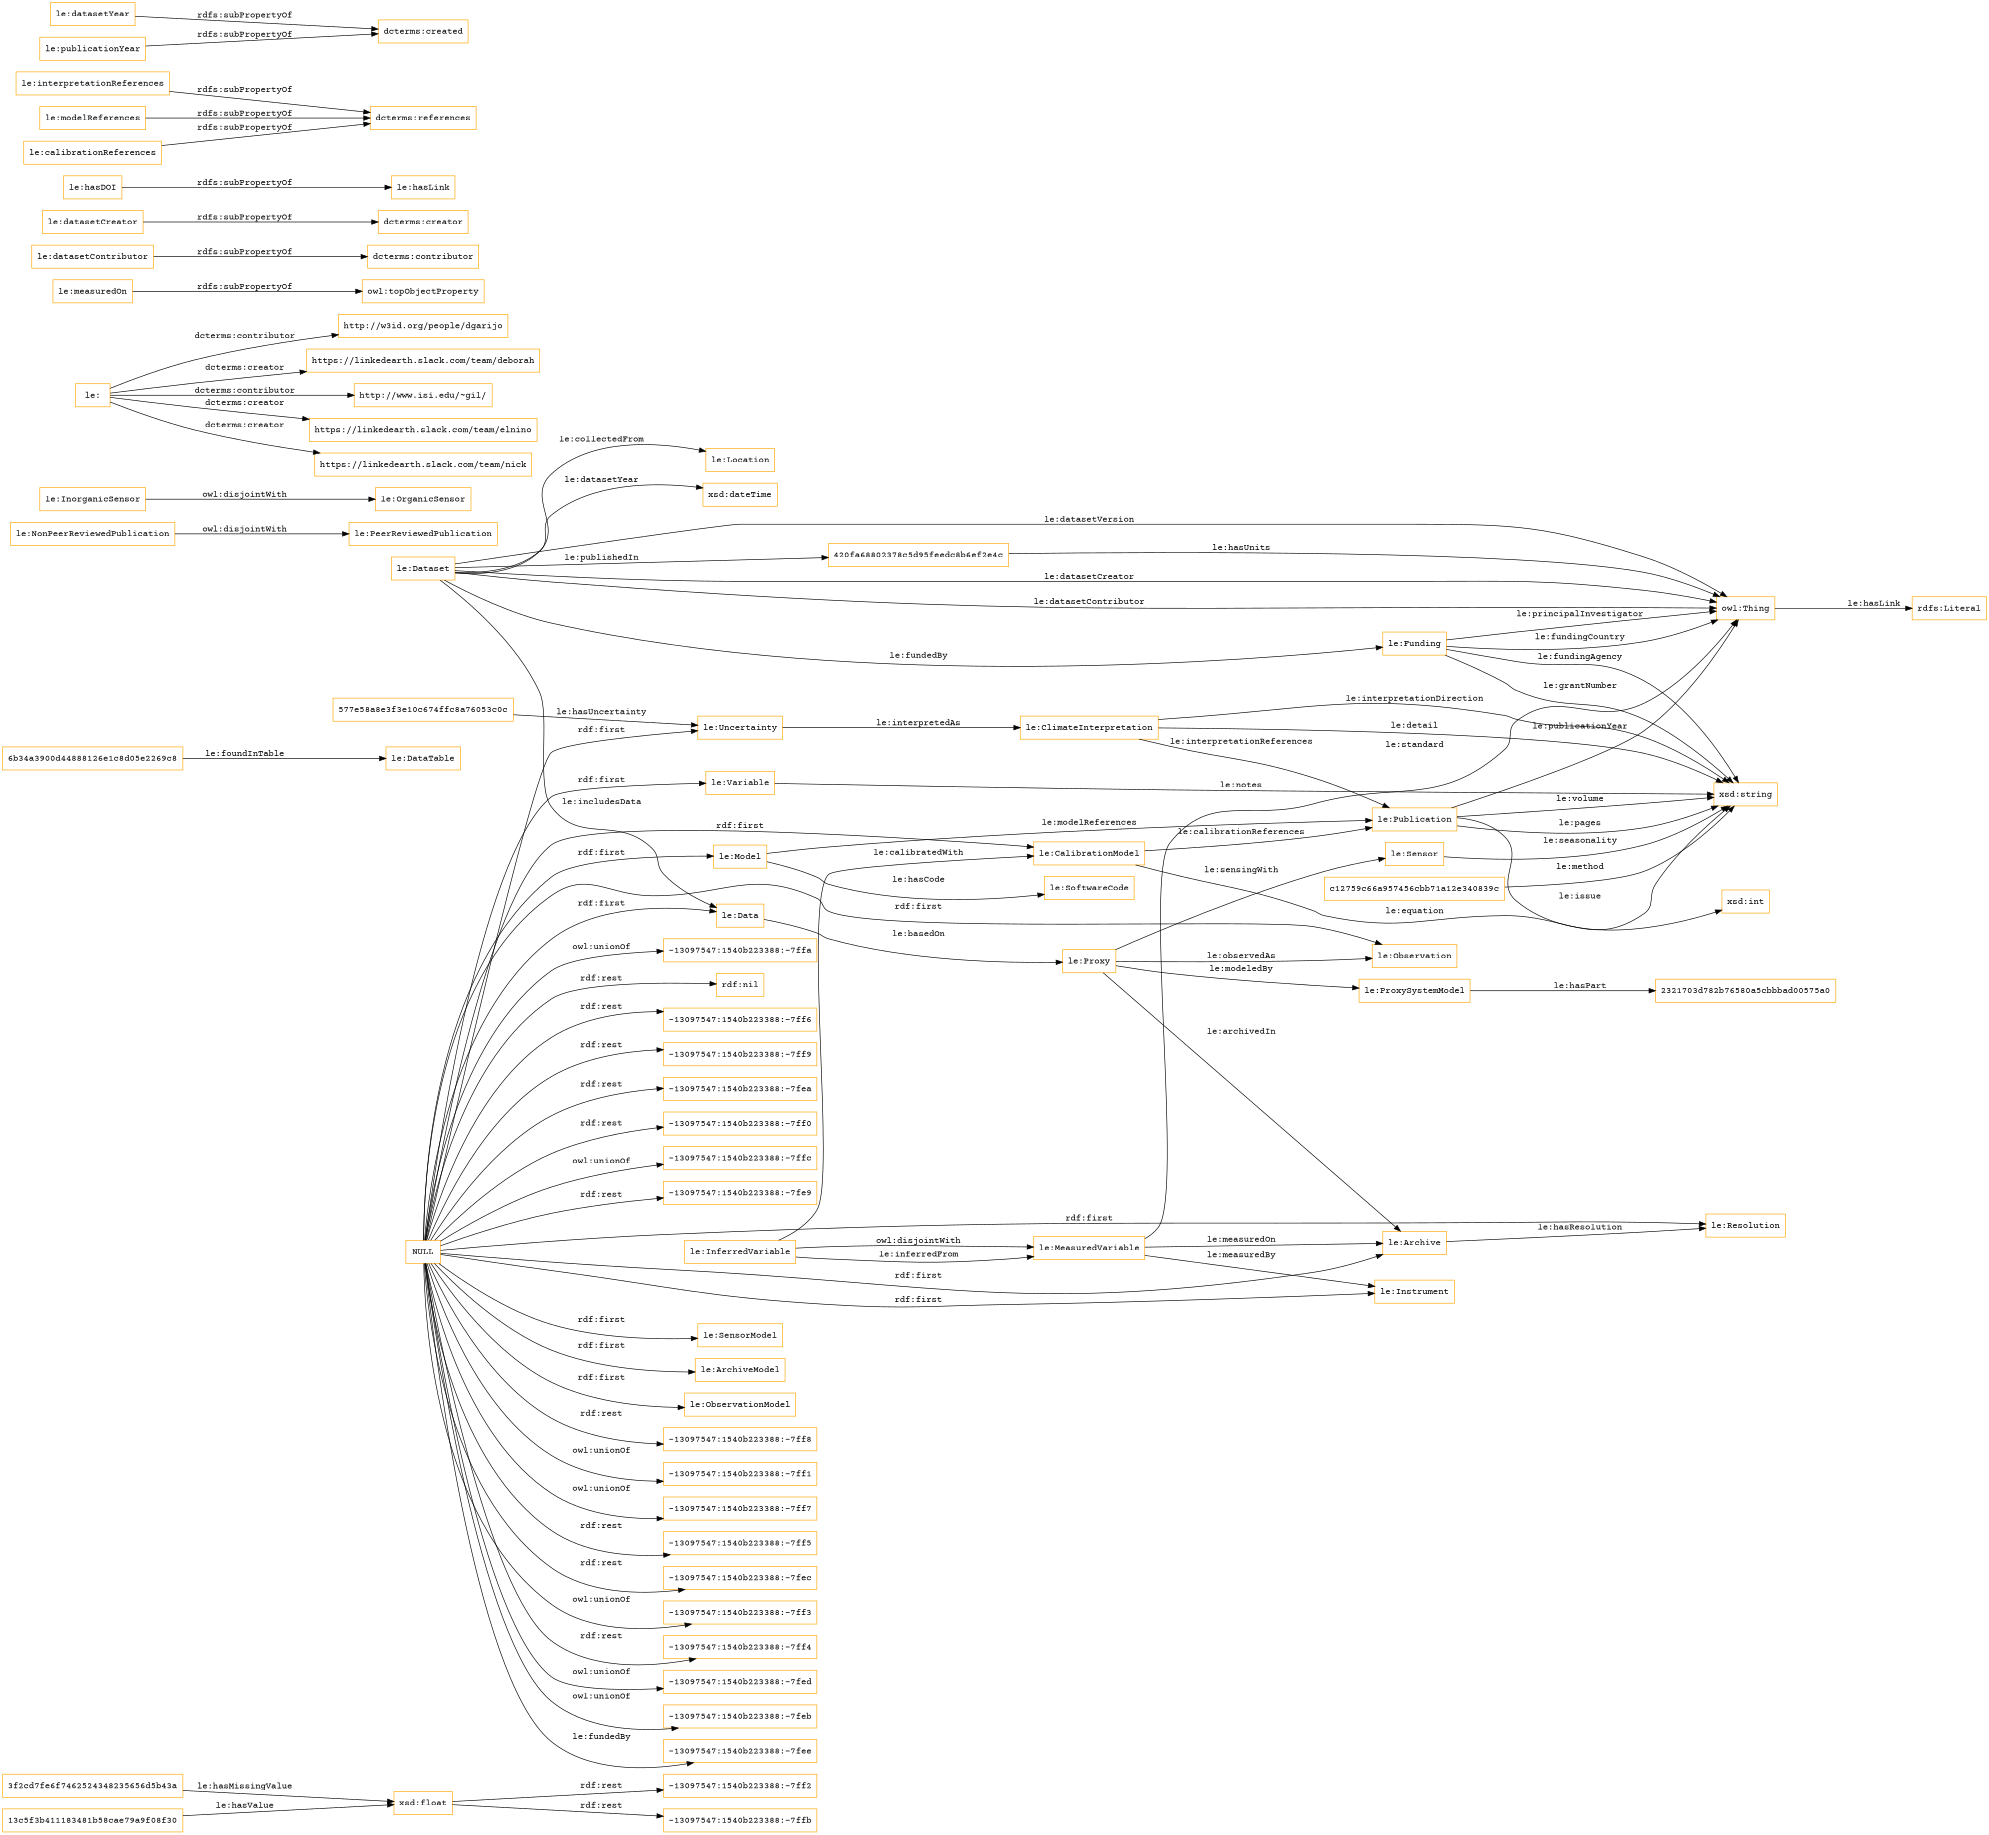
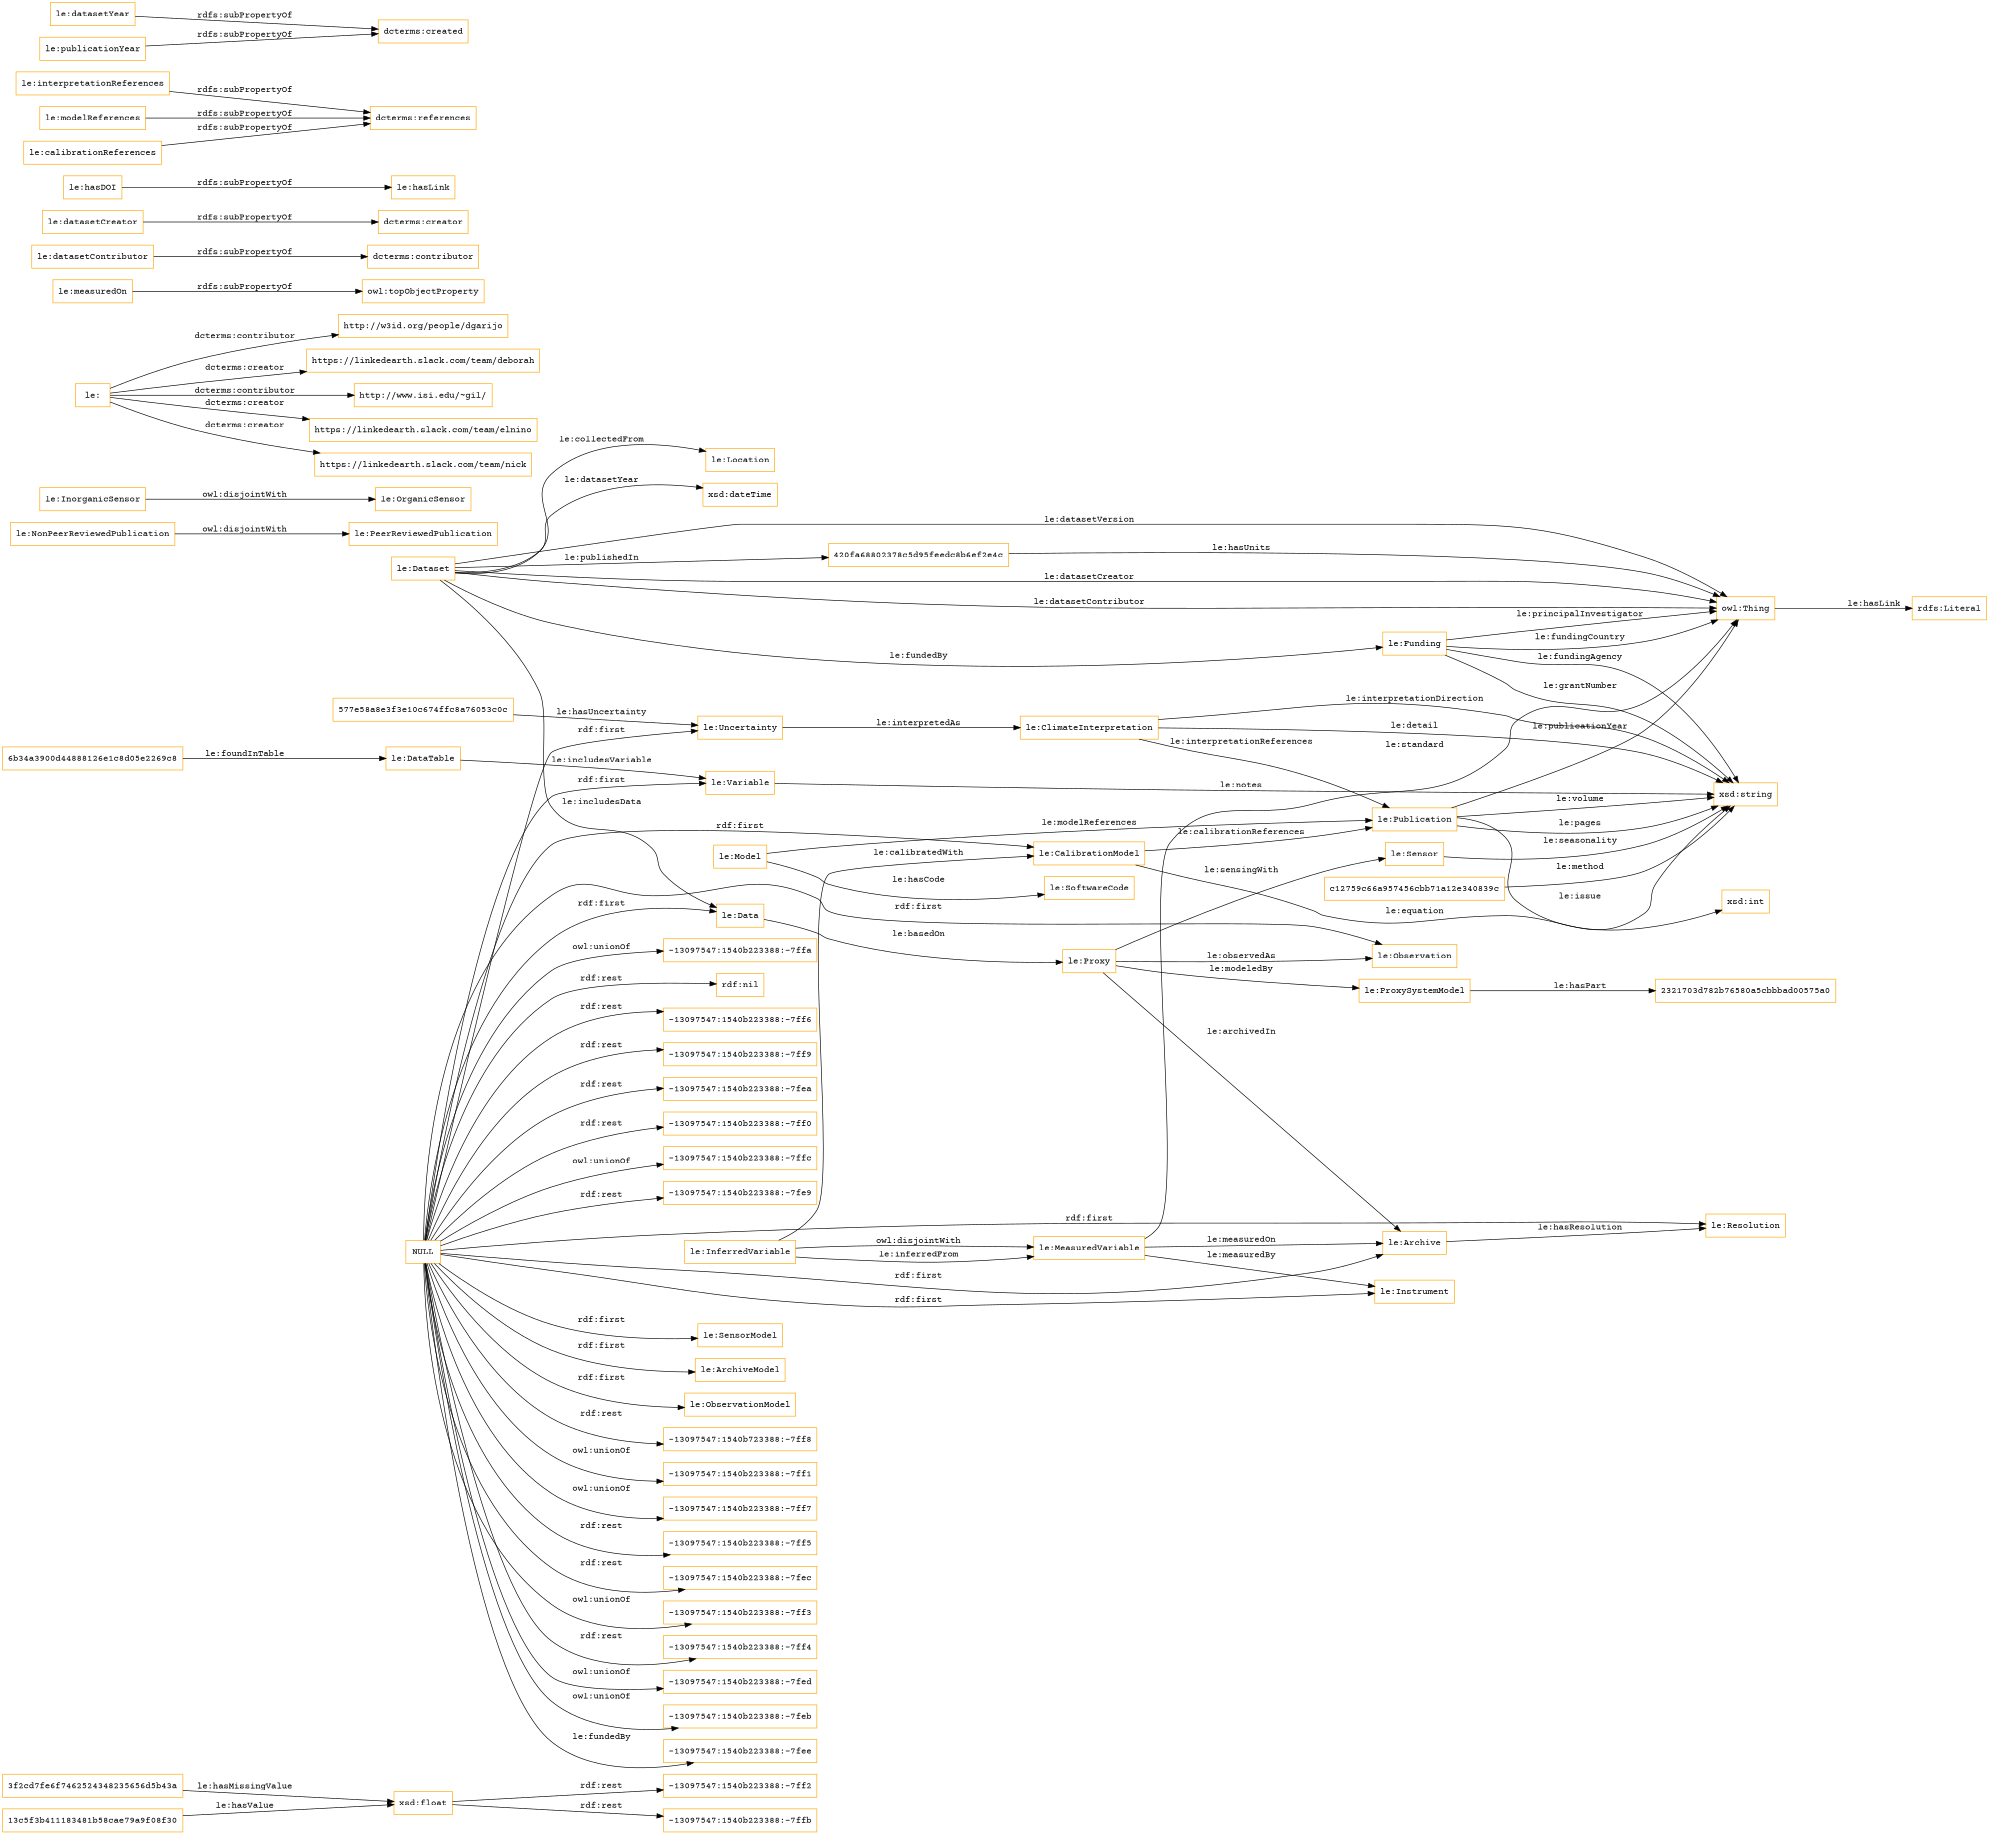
none -> (580, 767)
(486, 959) -> none
(740, 1439) -> (740, 1439)
